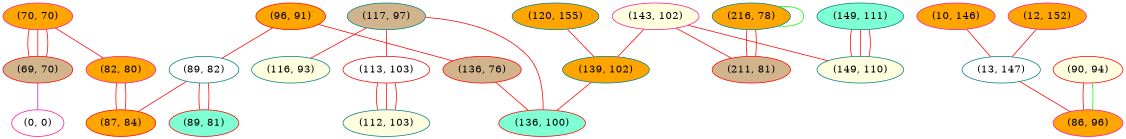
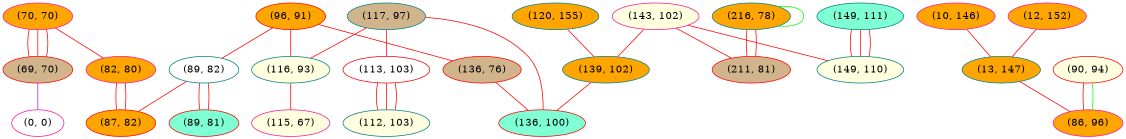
none -> (291, 43)
(1001, 70) -> (1001, 70)
(121, 123) -> (121, 123)
none -> (291, 123)
